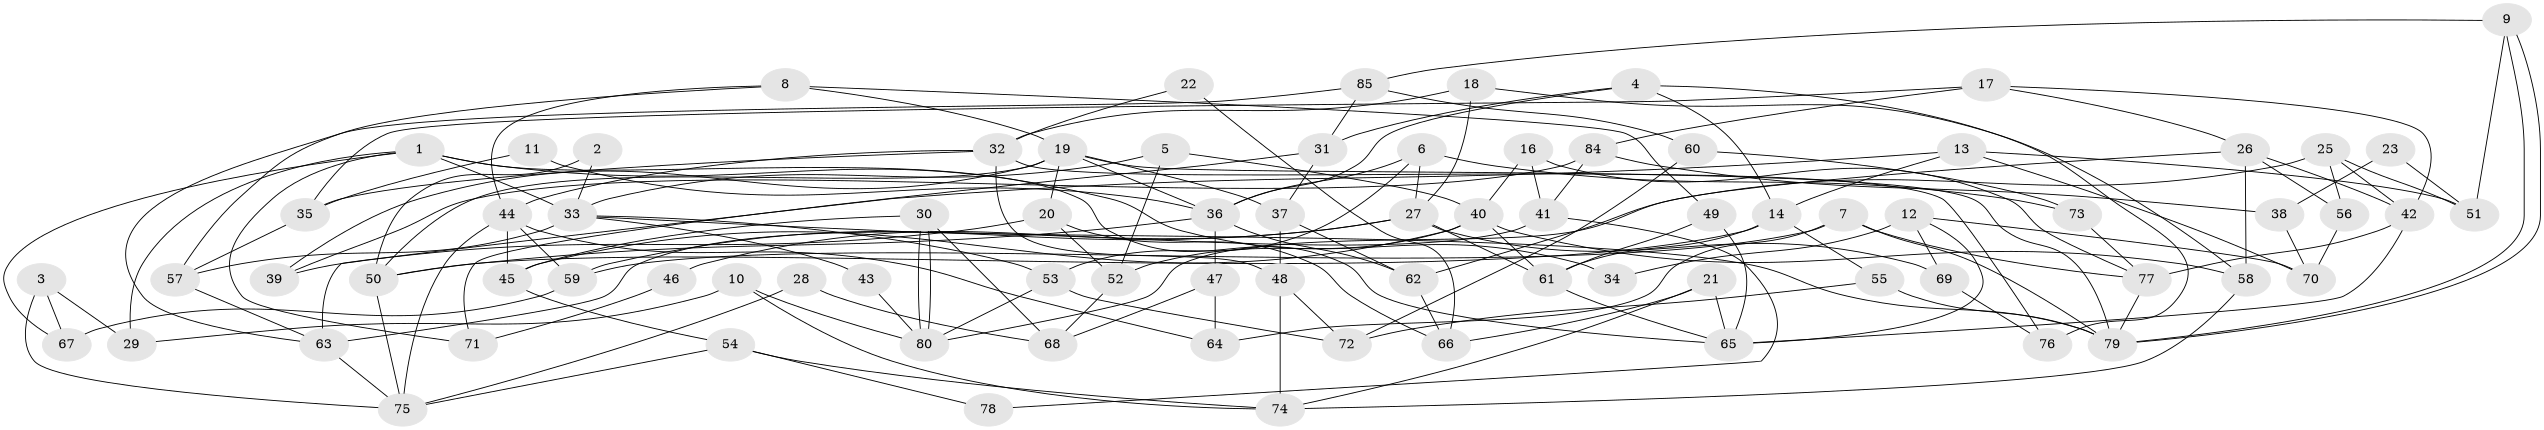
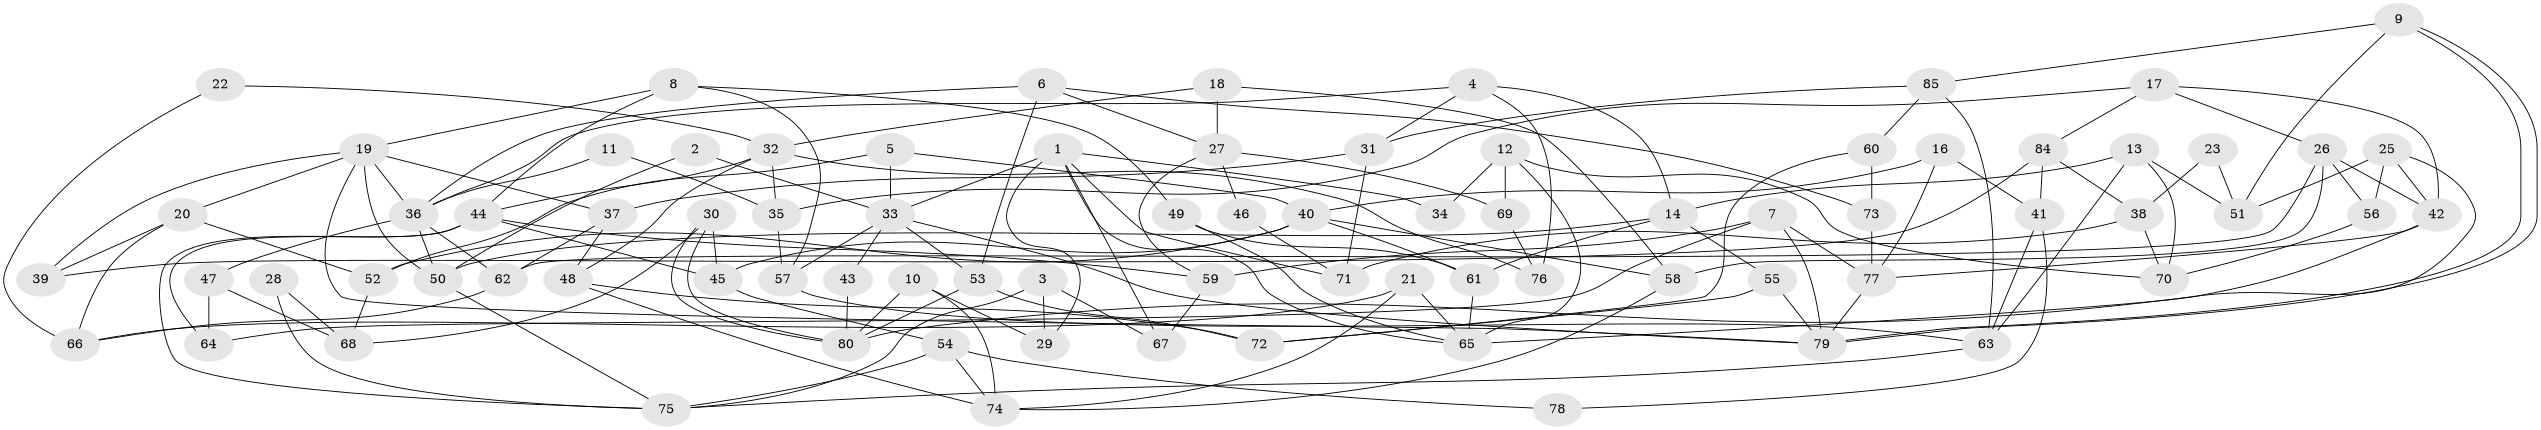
none -> (1739, 236)
(1481, 247) -> none
